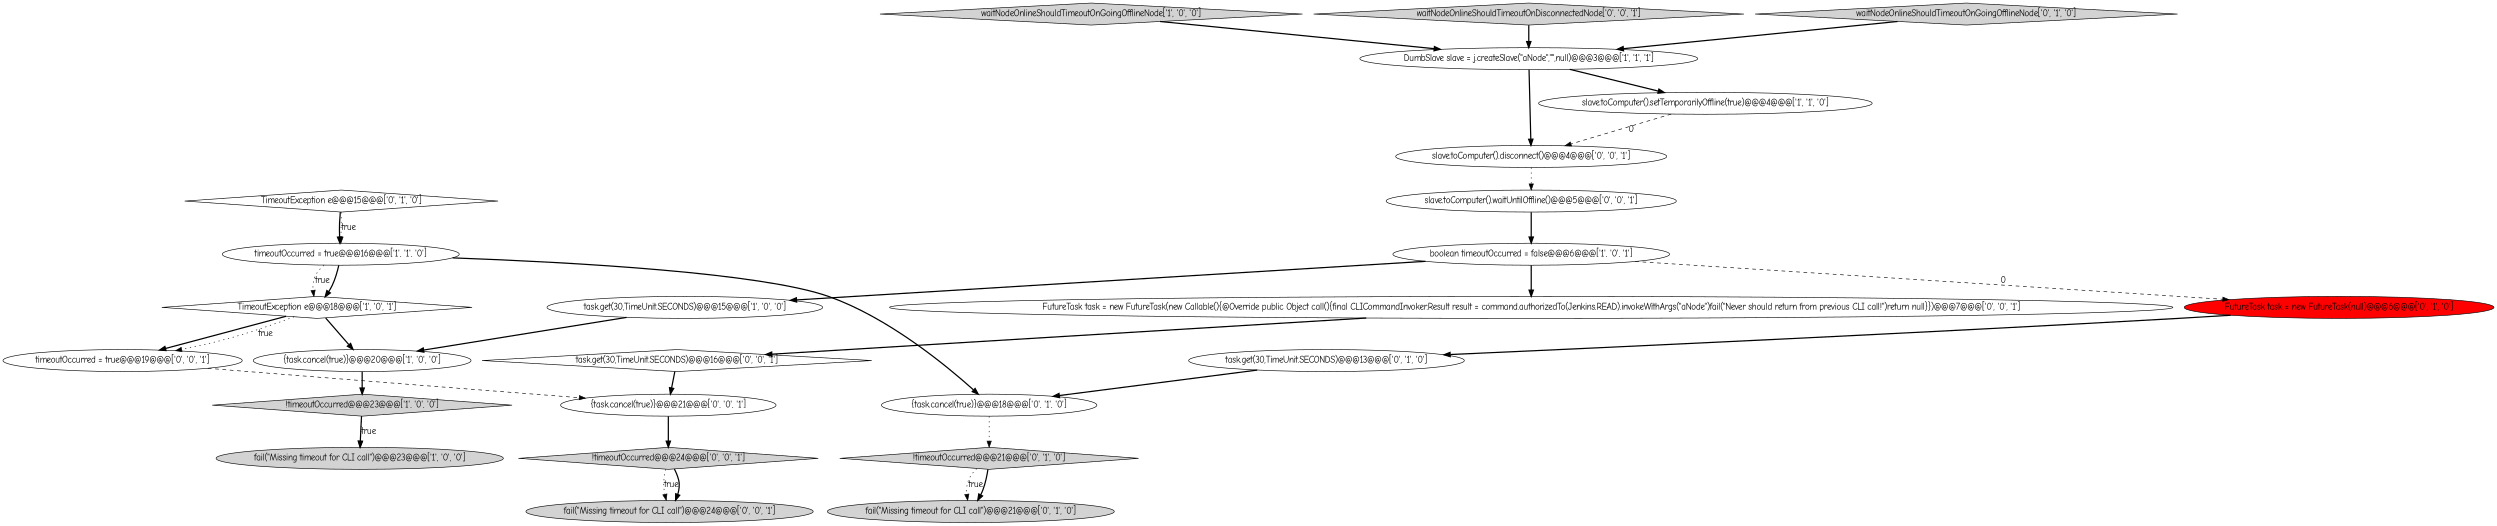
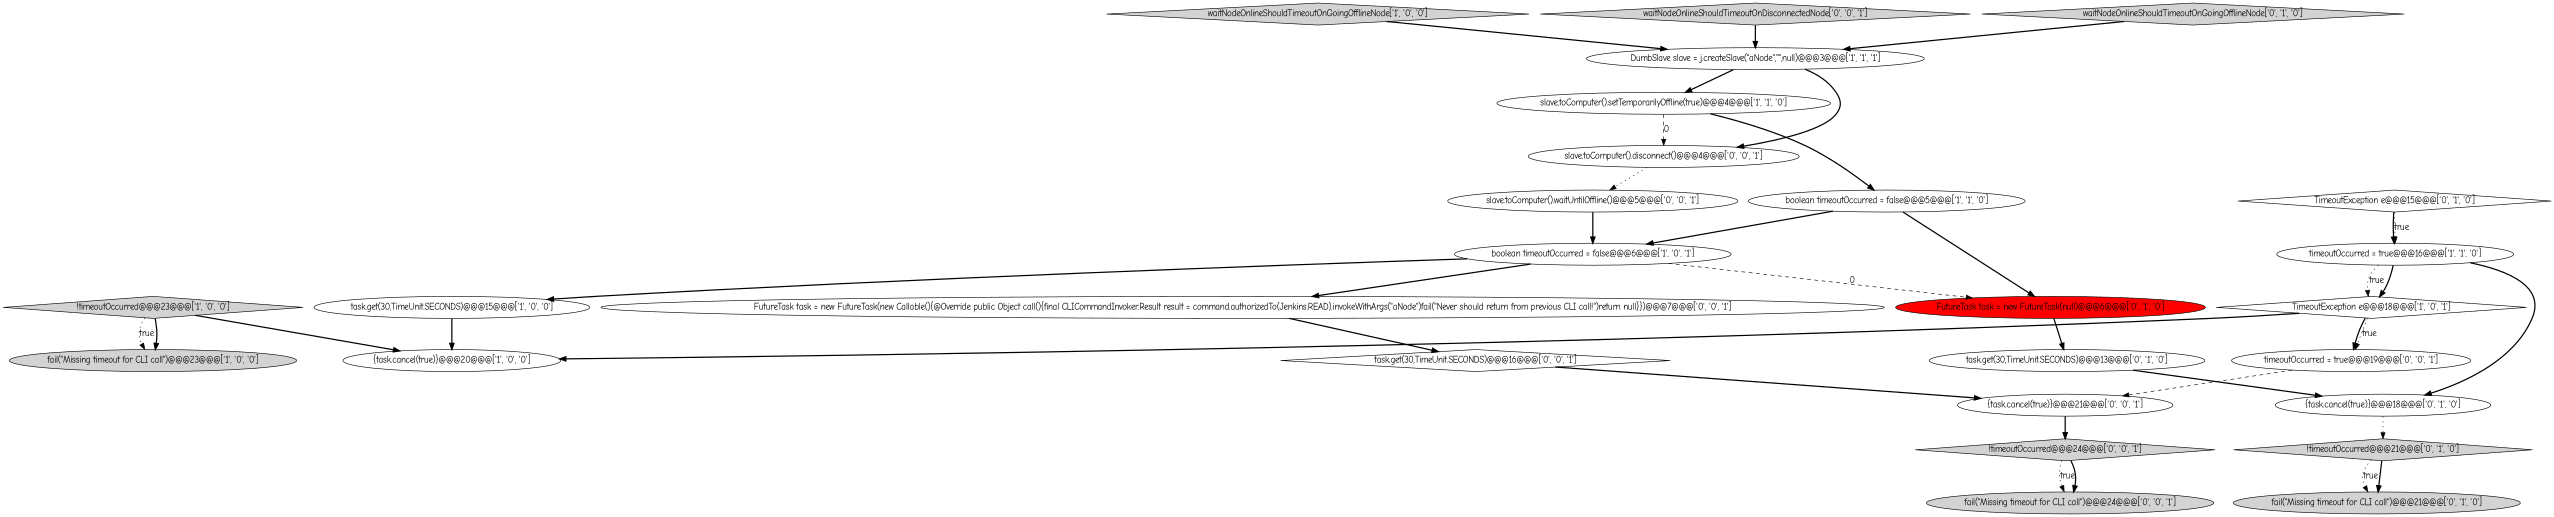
none -> (1887, 201)
(362, 377) -> (294, 333)
